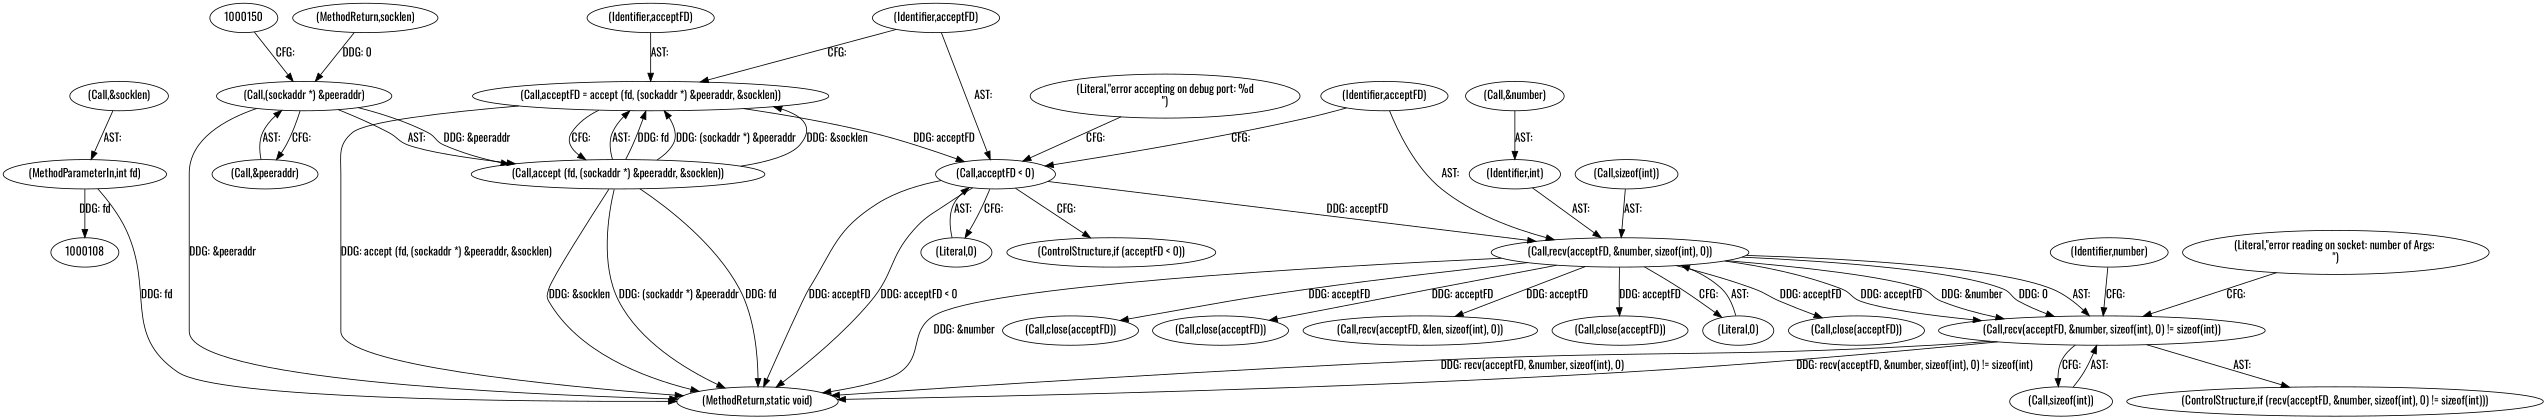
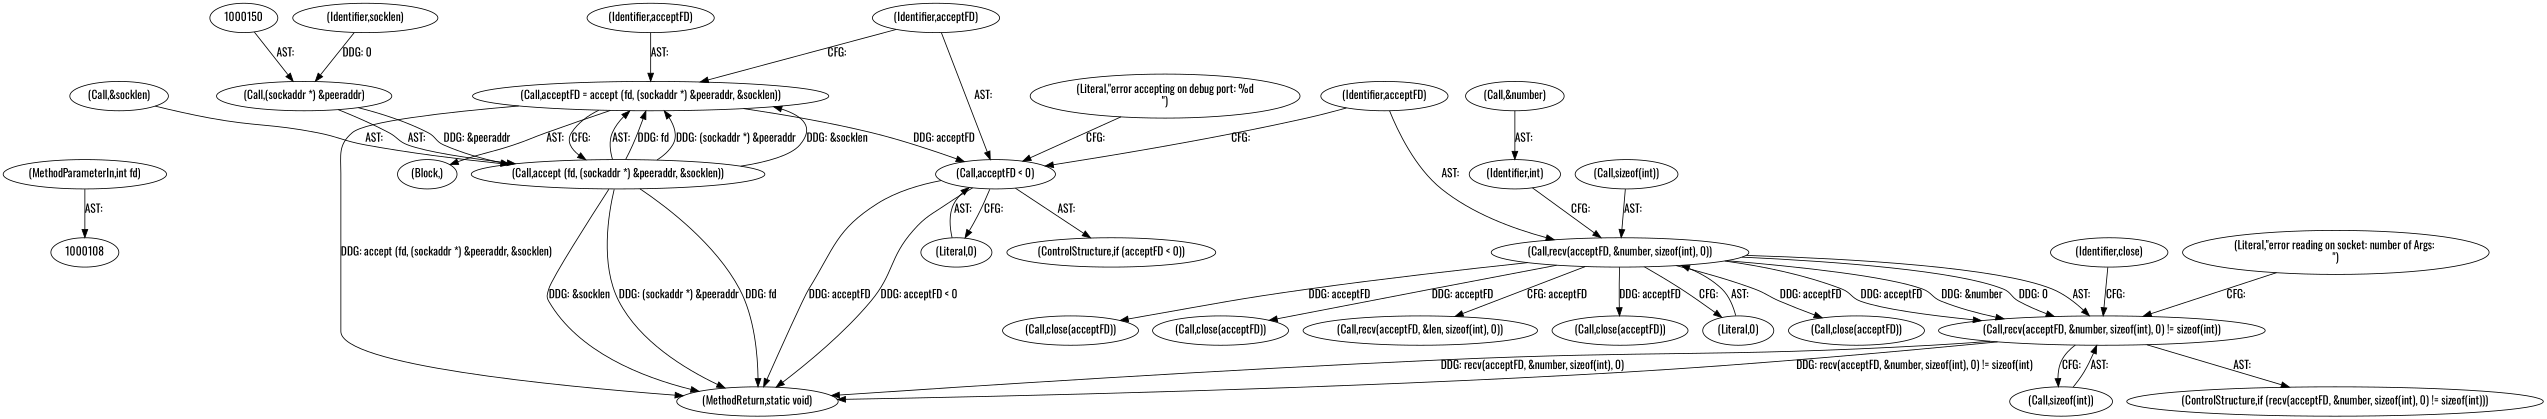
(365, 18) -> (365, 18)
(287, 53) -> (287, 53)
(104, 131) -> (328, 135)
(265, 174) -> none
none -> (427, 174)
(95, 210) -> (95, 210)
(1068, 210) -> (1068, 210)
(1582, 210) -> (1582, 210)
(1288, 211) -> none
(2109, 252) -> (2109, 252)
(1146, 281) -> none
(1557, 295) -> (1557, 295)
(296, 372) -> none
(319, 394) -> none
